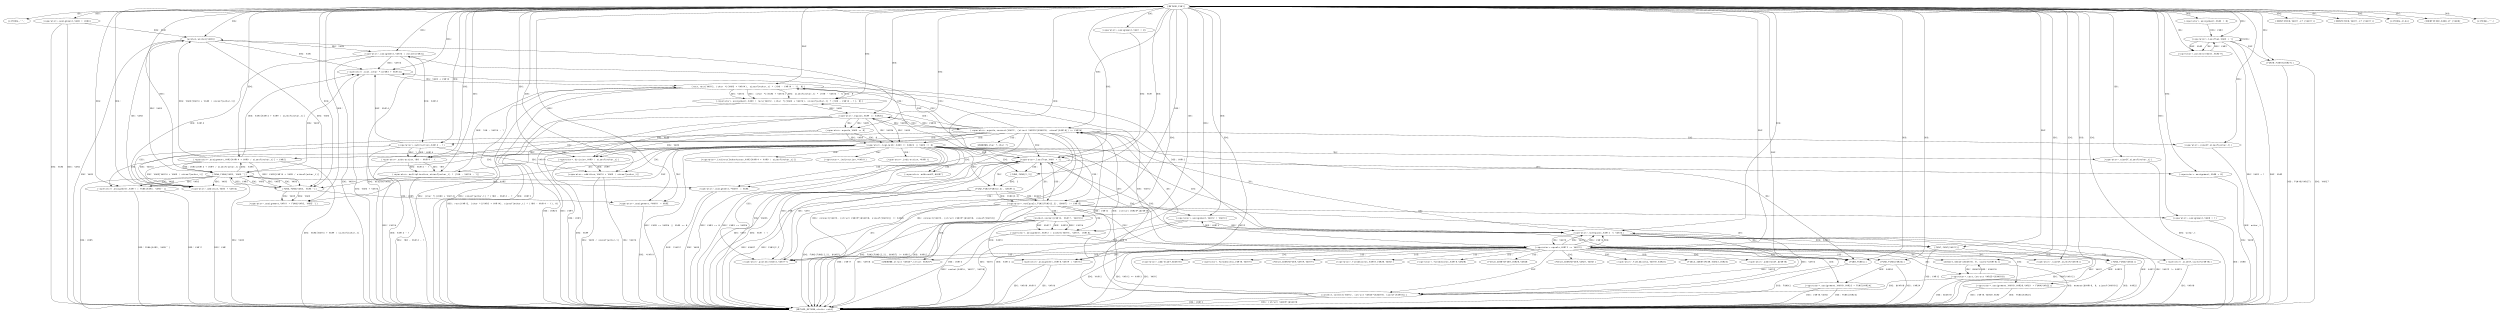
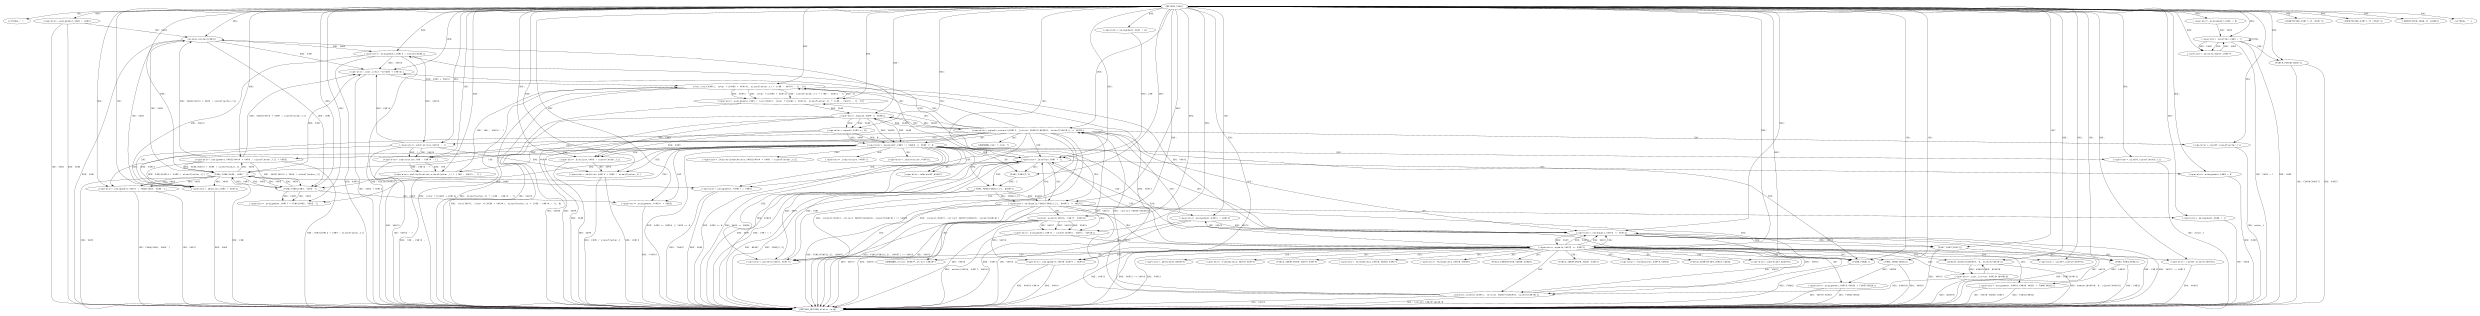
(2400, 21) -> none
